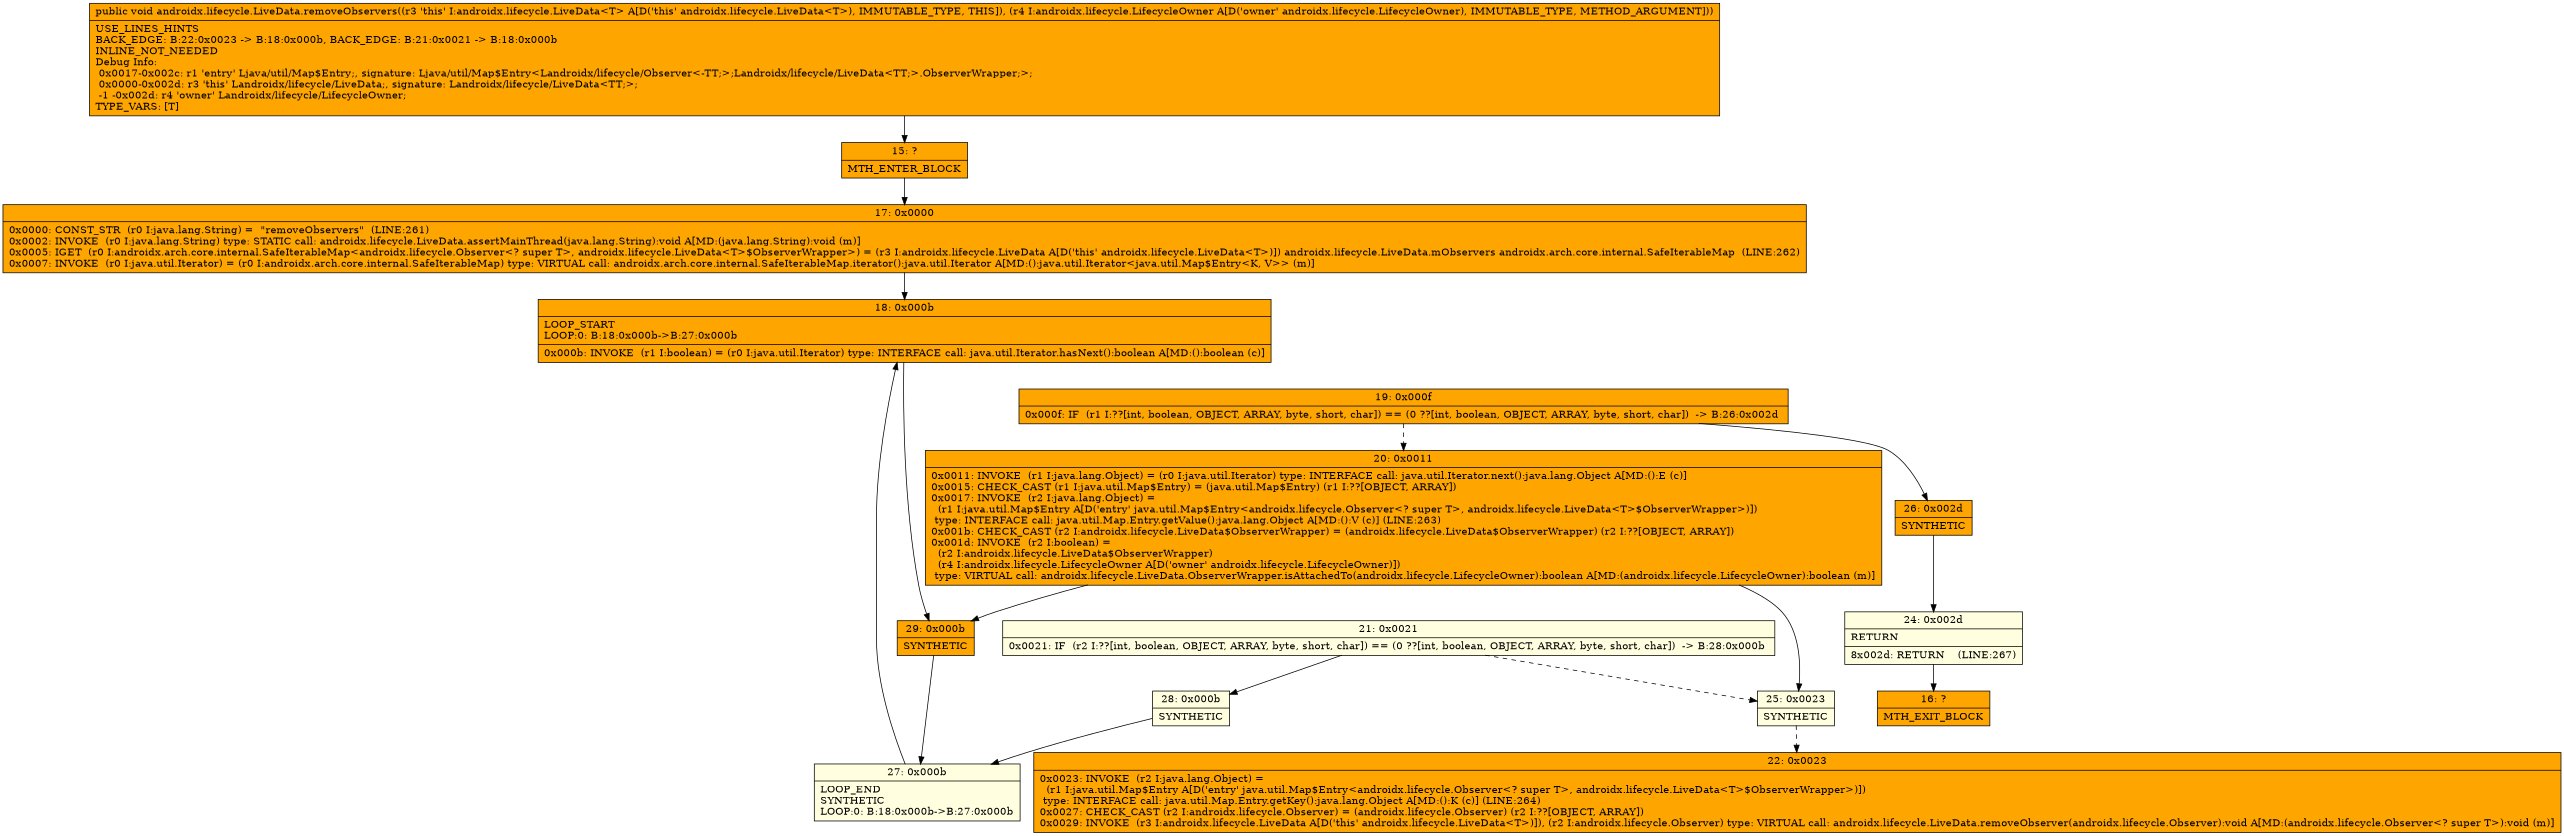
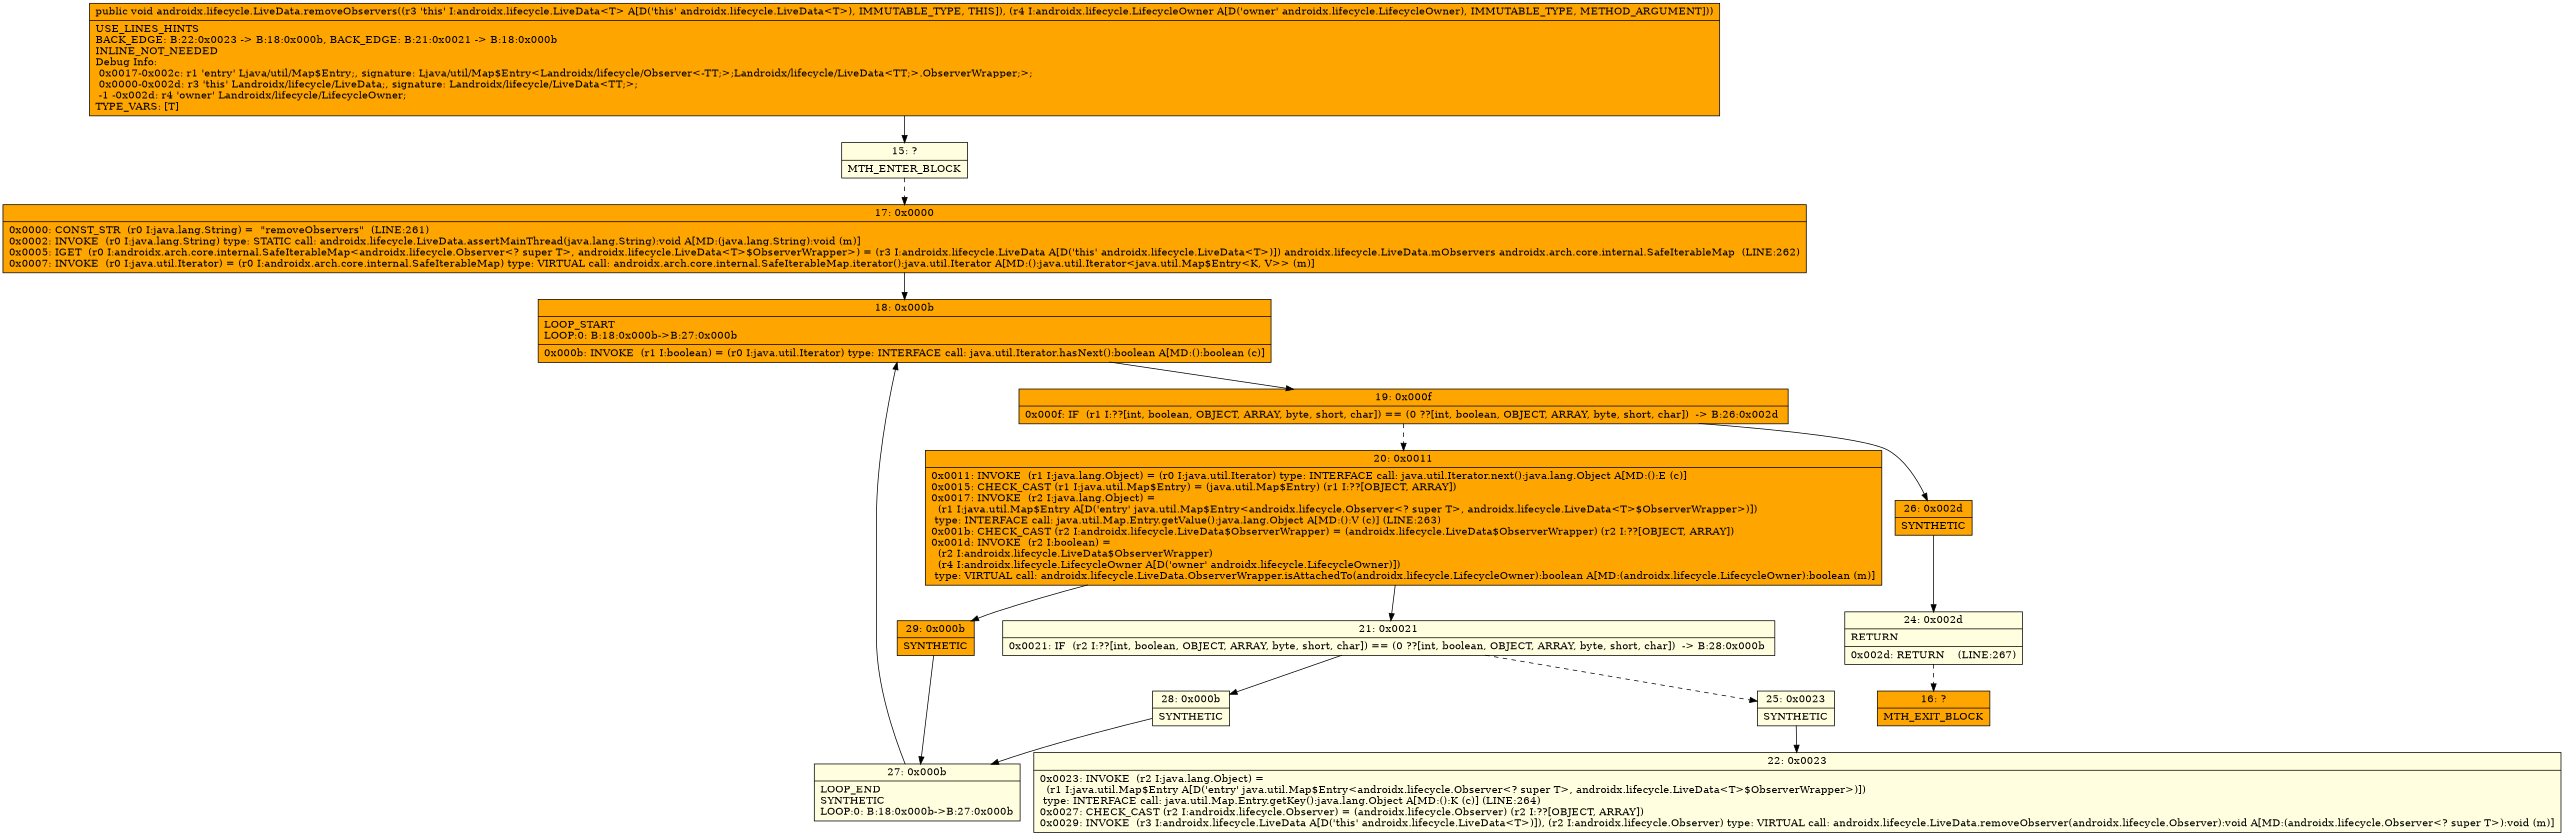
(905, 160) -> (905, 160)
(905, 188) -> (905, 188)
(907, 489) -> (1198, 375)
(1789, 622) -> (1394, 599)
(1934, 655) -> (1934, 655)
(1934, 674) -> (1934, 674)
(1796, 735) -> (1796, 735)
(1797, 792) -> (1797, 792)
